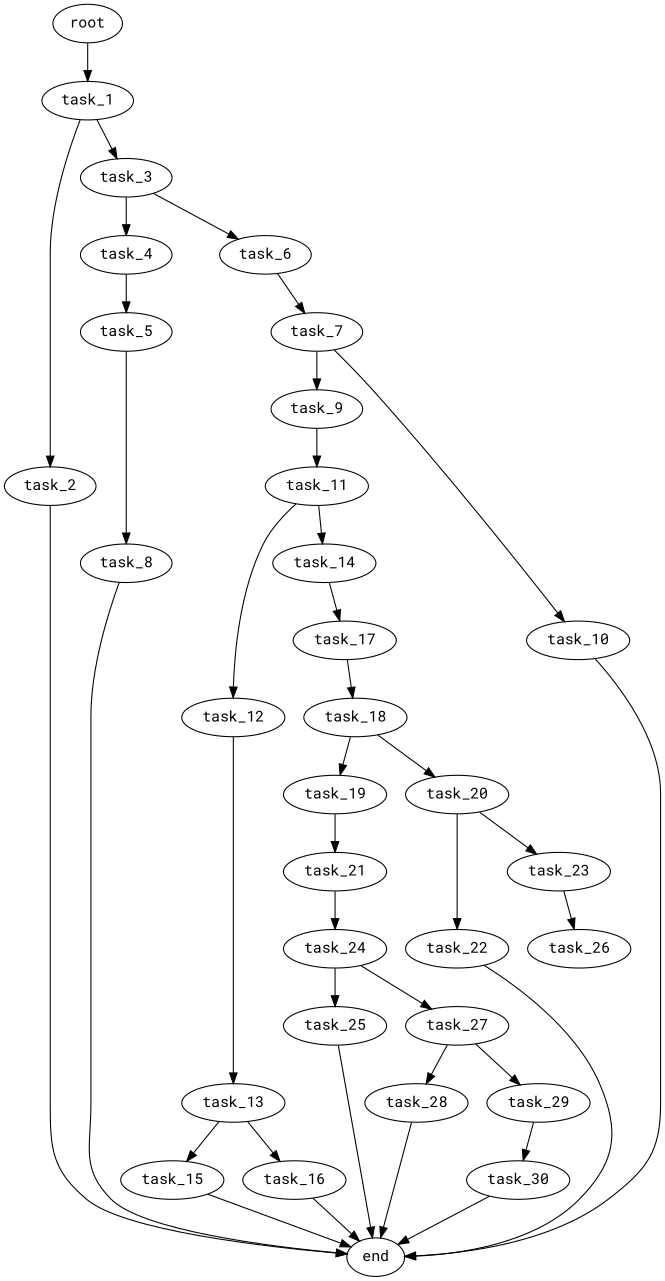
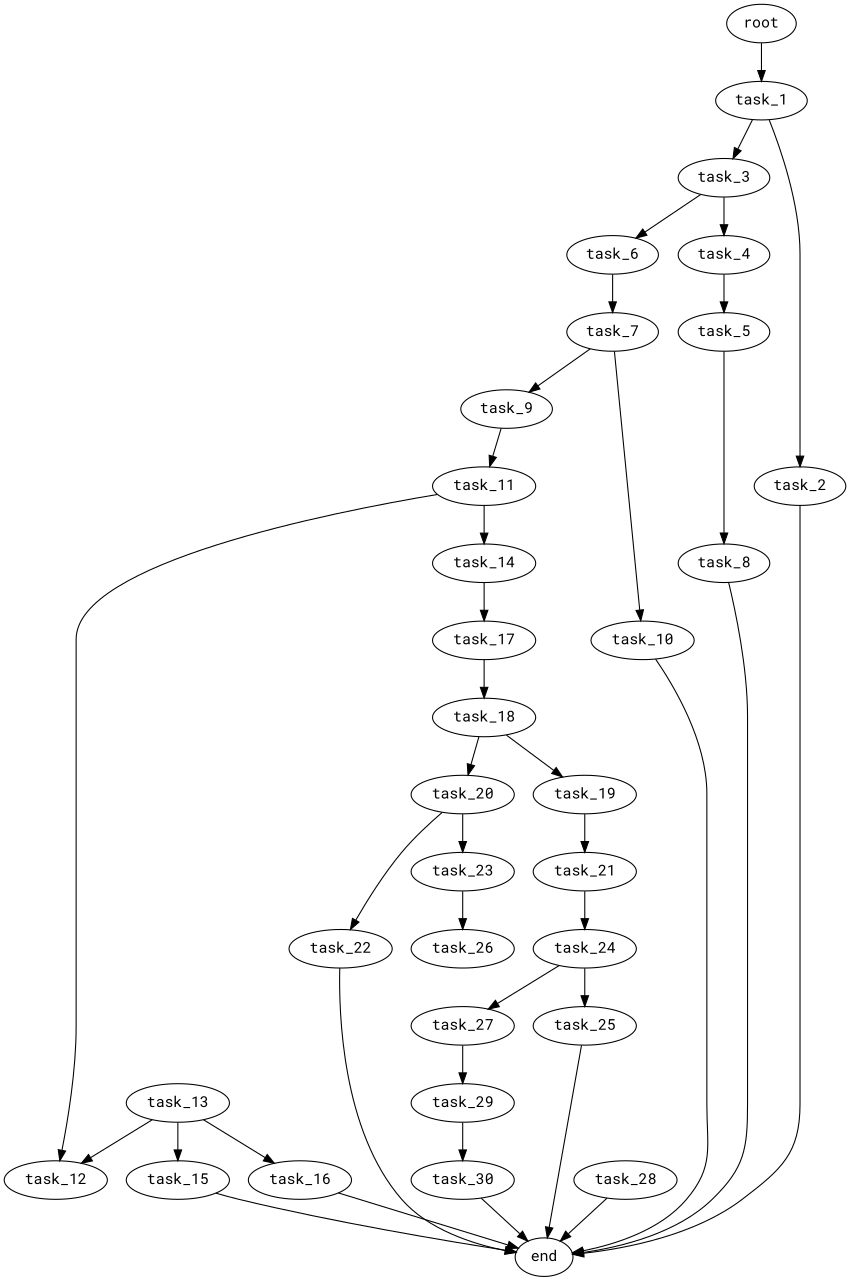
(233, 905) -> (121, 1139)
(439, 1060) -> none
